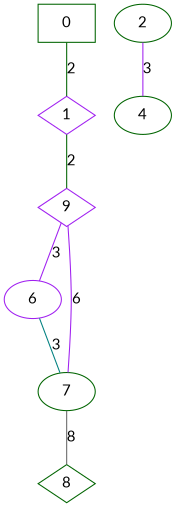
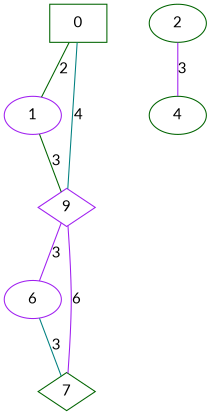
(67, 115) -> (33, 115)
none -> (72, 116)
(71, 161) -> (57, 161)
(67, 392) -> (67, 392)
(67, 484) -> none
